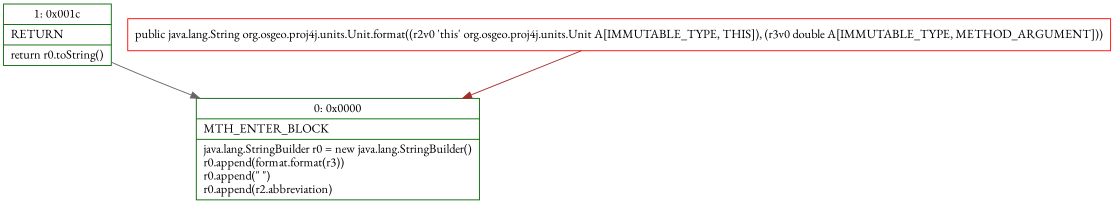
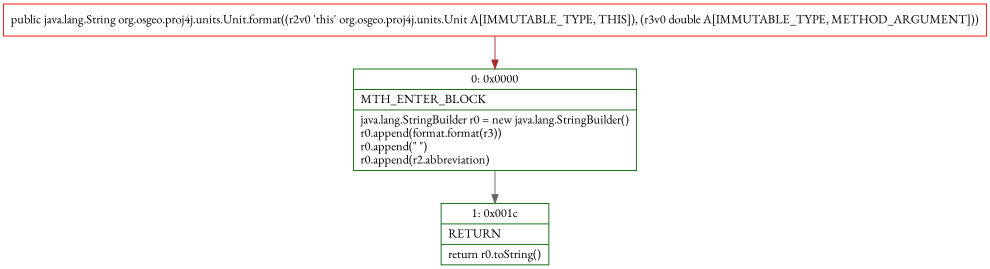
(151, 79) -> (495, 183)
